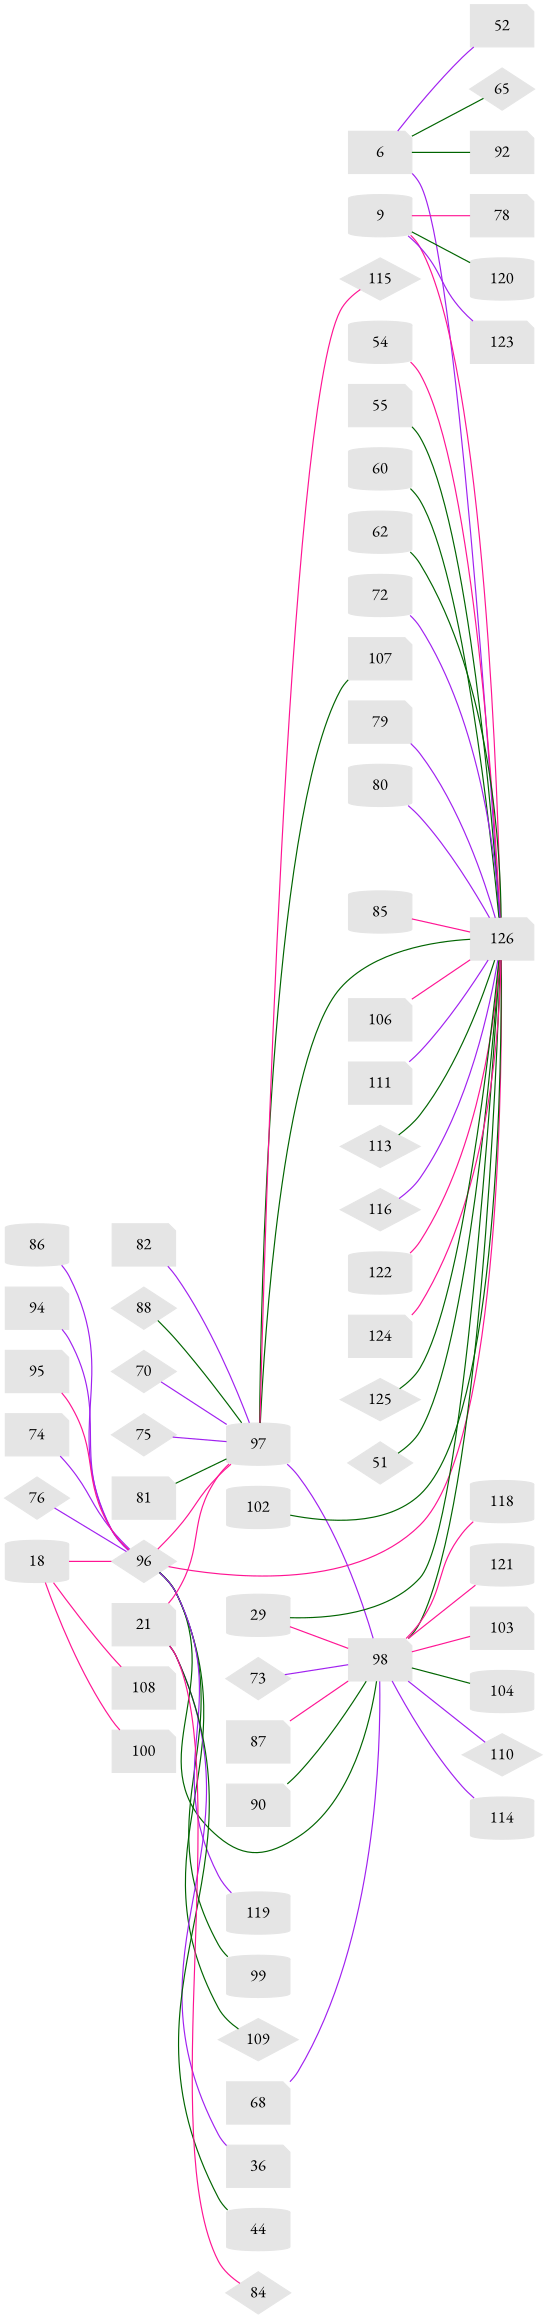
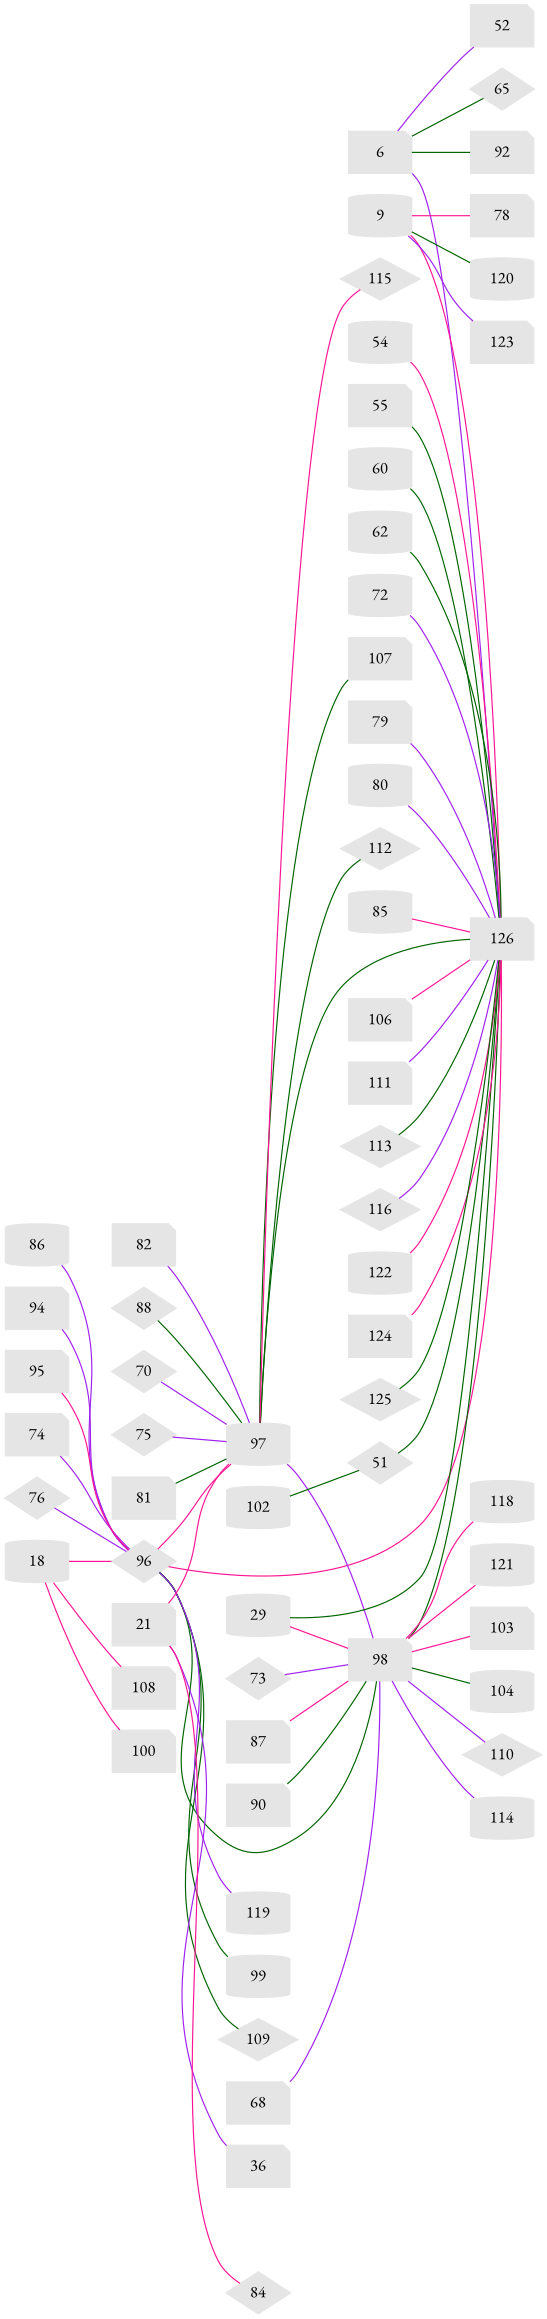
none -> (380, 849)
(439, 1465) -> (325, 1483)
(258, 2230) -> none
